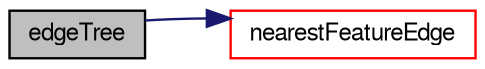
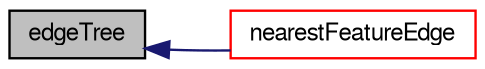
(176, 19) -> (200, 50)
